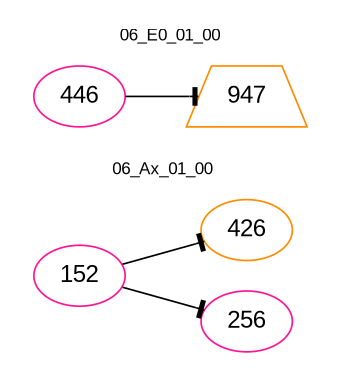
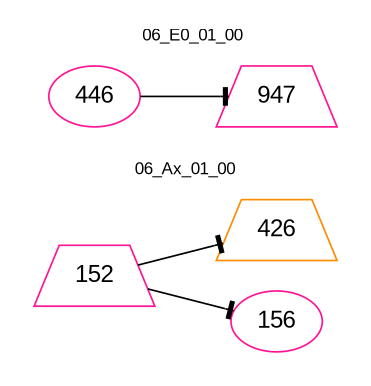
(247, 96) -> (277, 96)
(247, 230) -> (277, 230)
(80, 276) -> (94, 276)
(247, 321) -> (277, 321)
